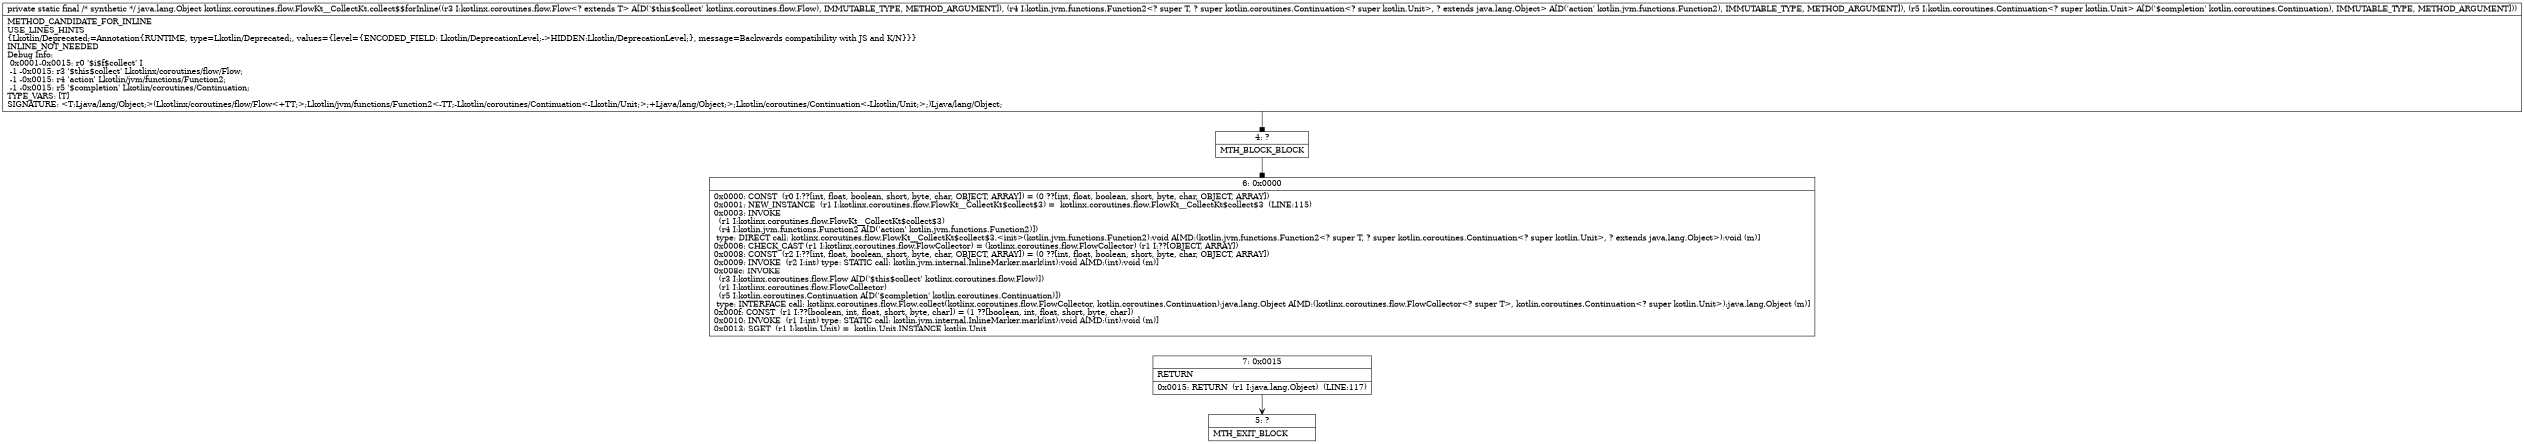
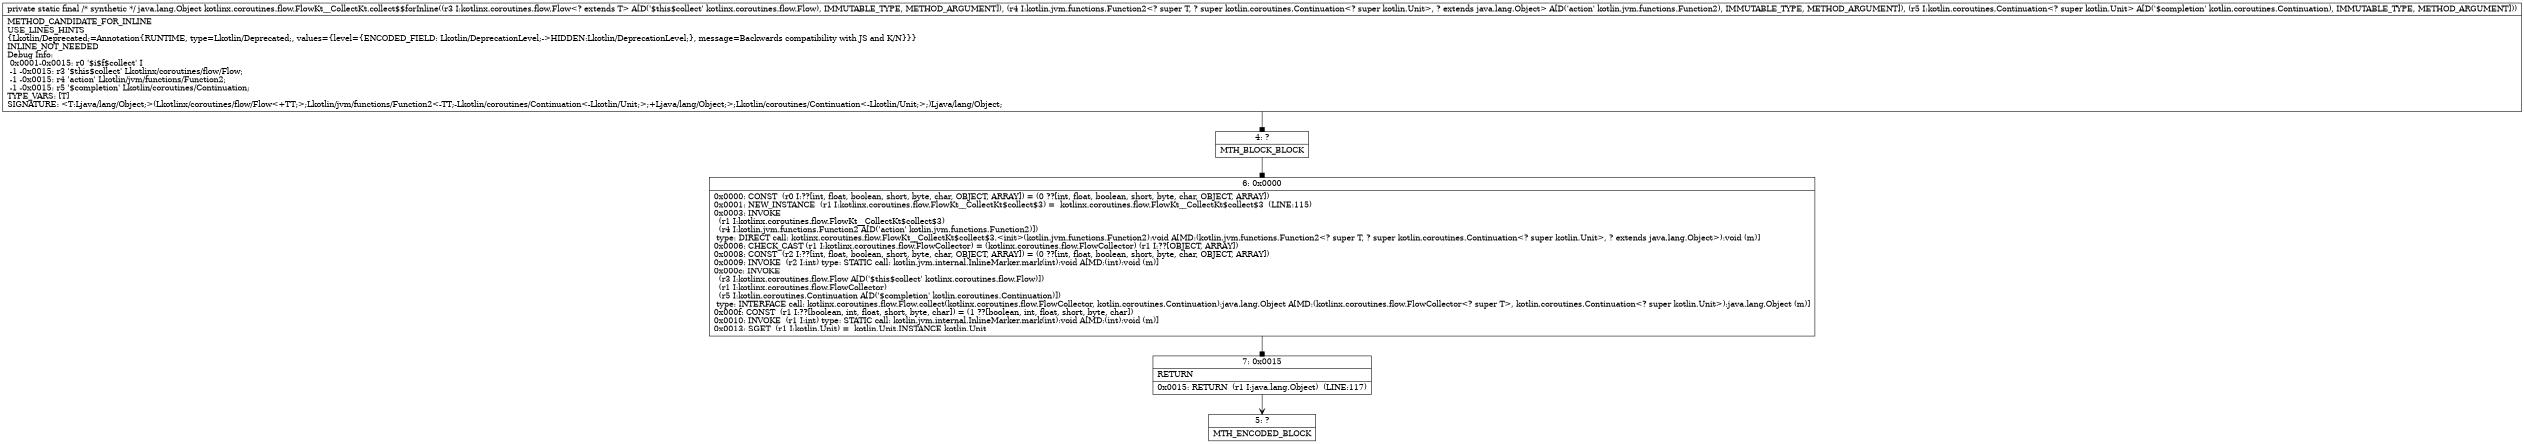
(750, 271) -> (750, 271)
none -> (1262, 343)
(1251, 434) -> (1262, 434)
